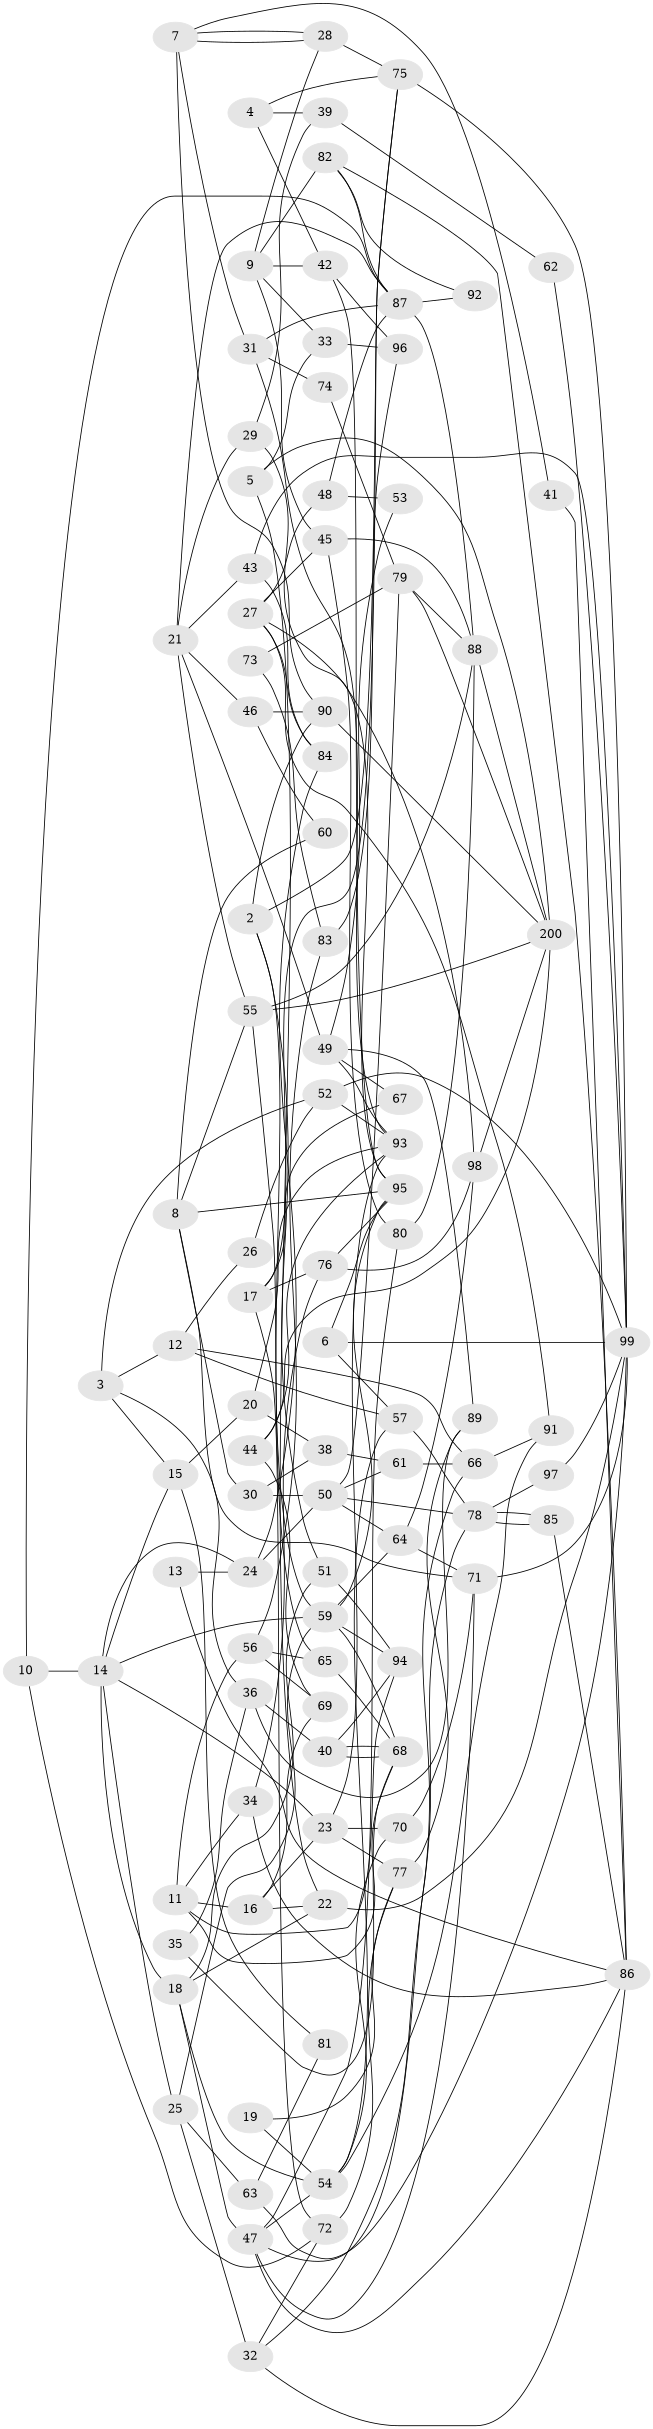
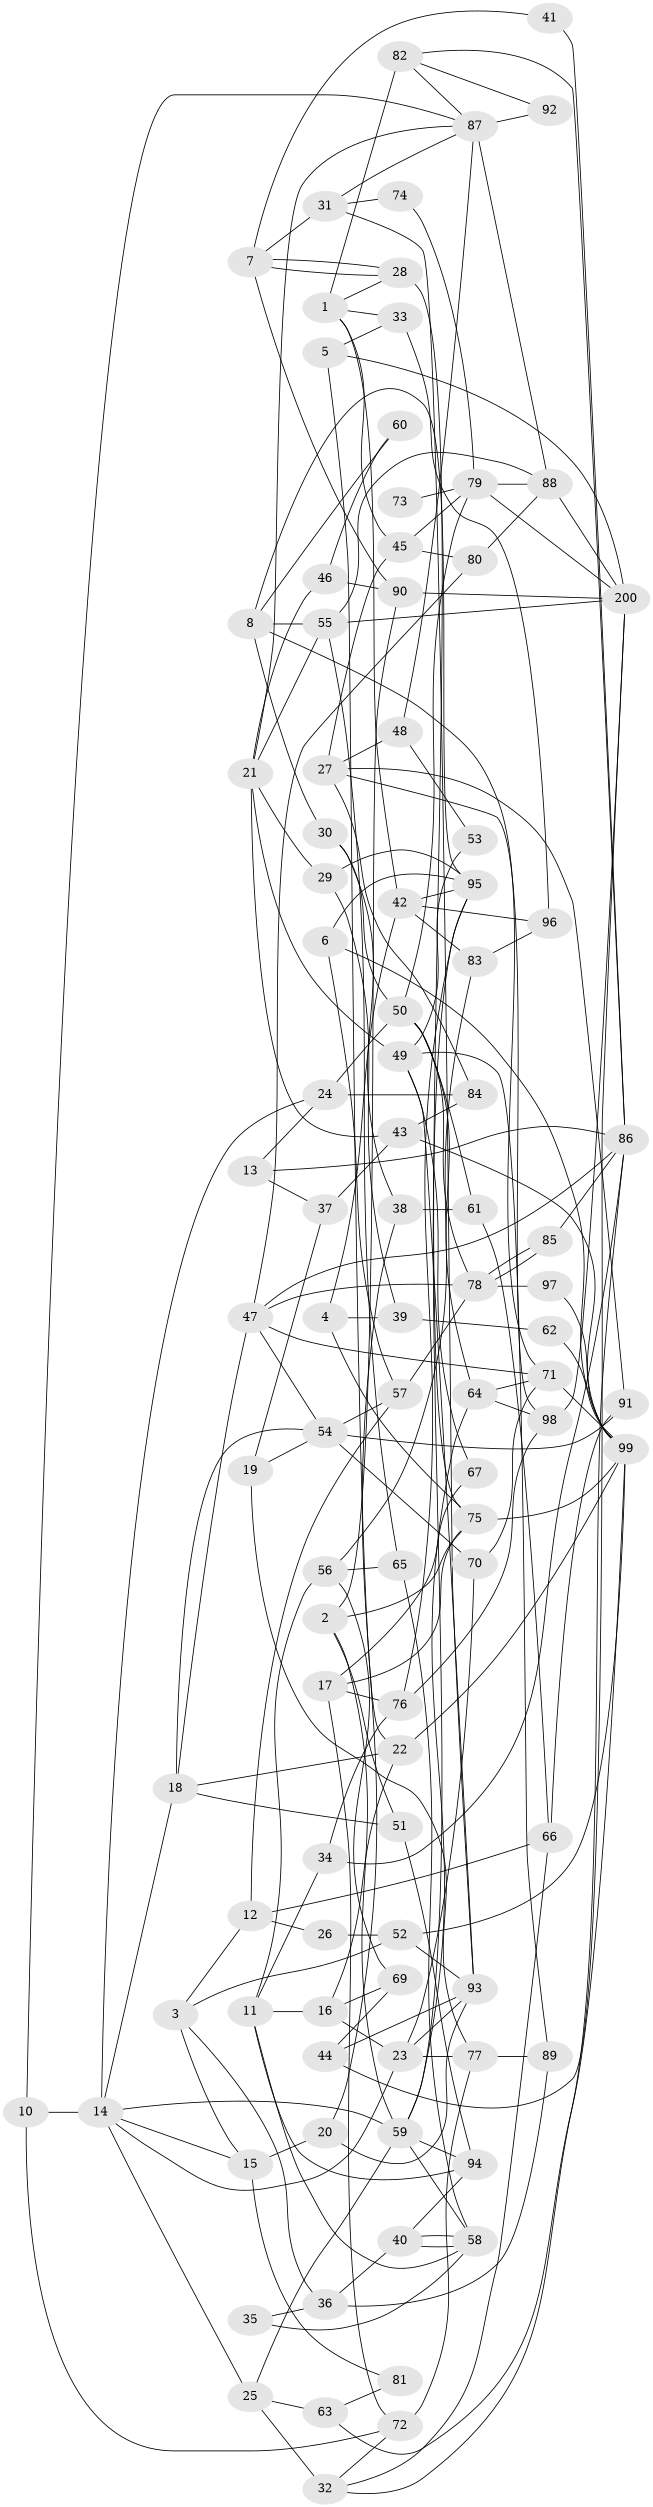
(250, 266) -> (325, 308)
(429, 561) -> (429, 523)
(295, 805) -> (432, 928)
none -> (325, 1210)
(400, 1752) -> (475, 2241)
